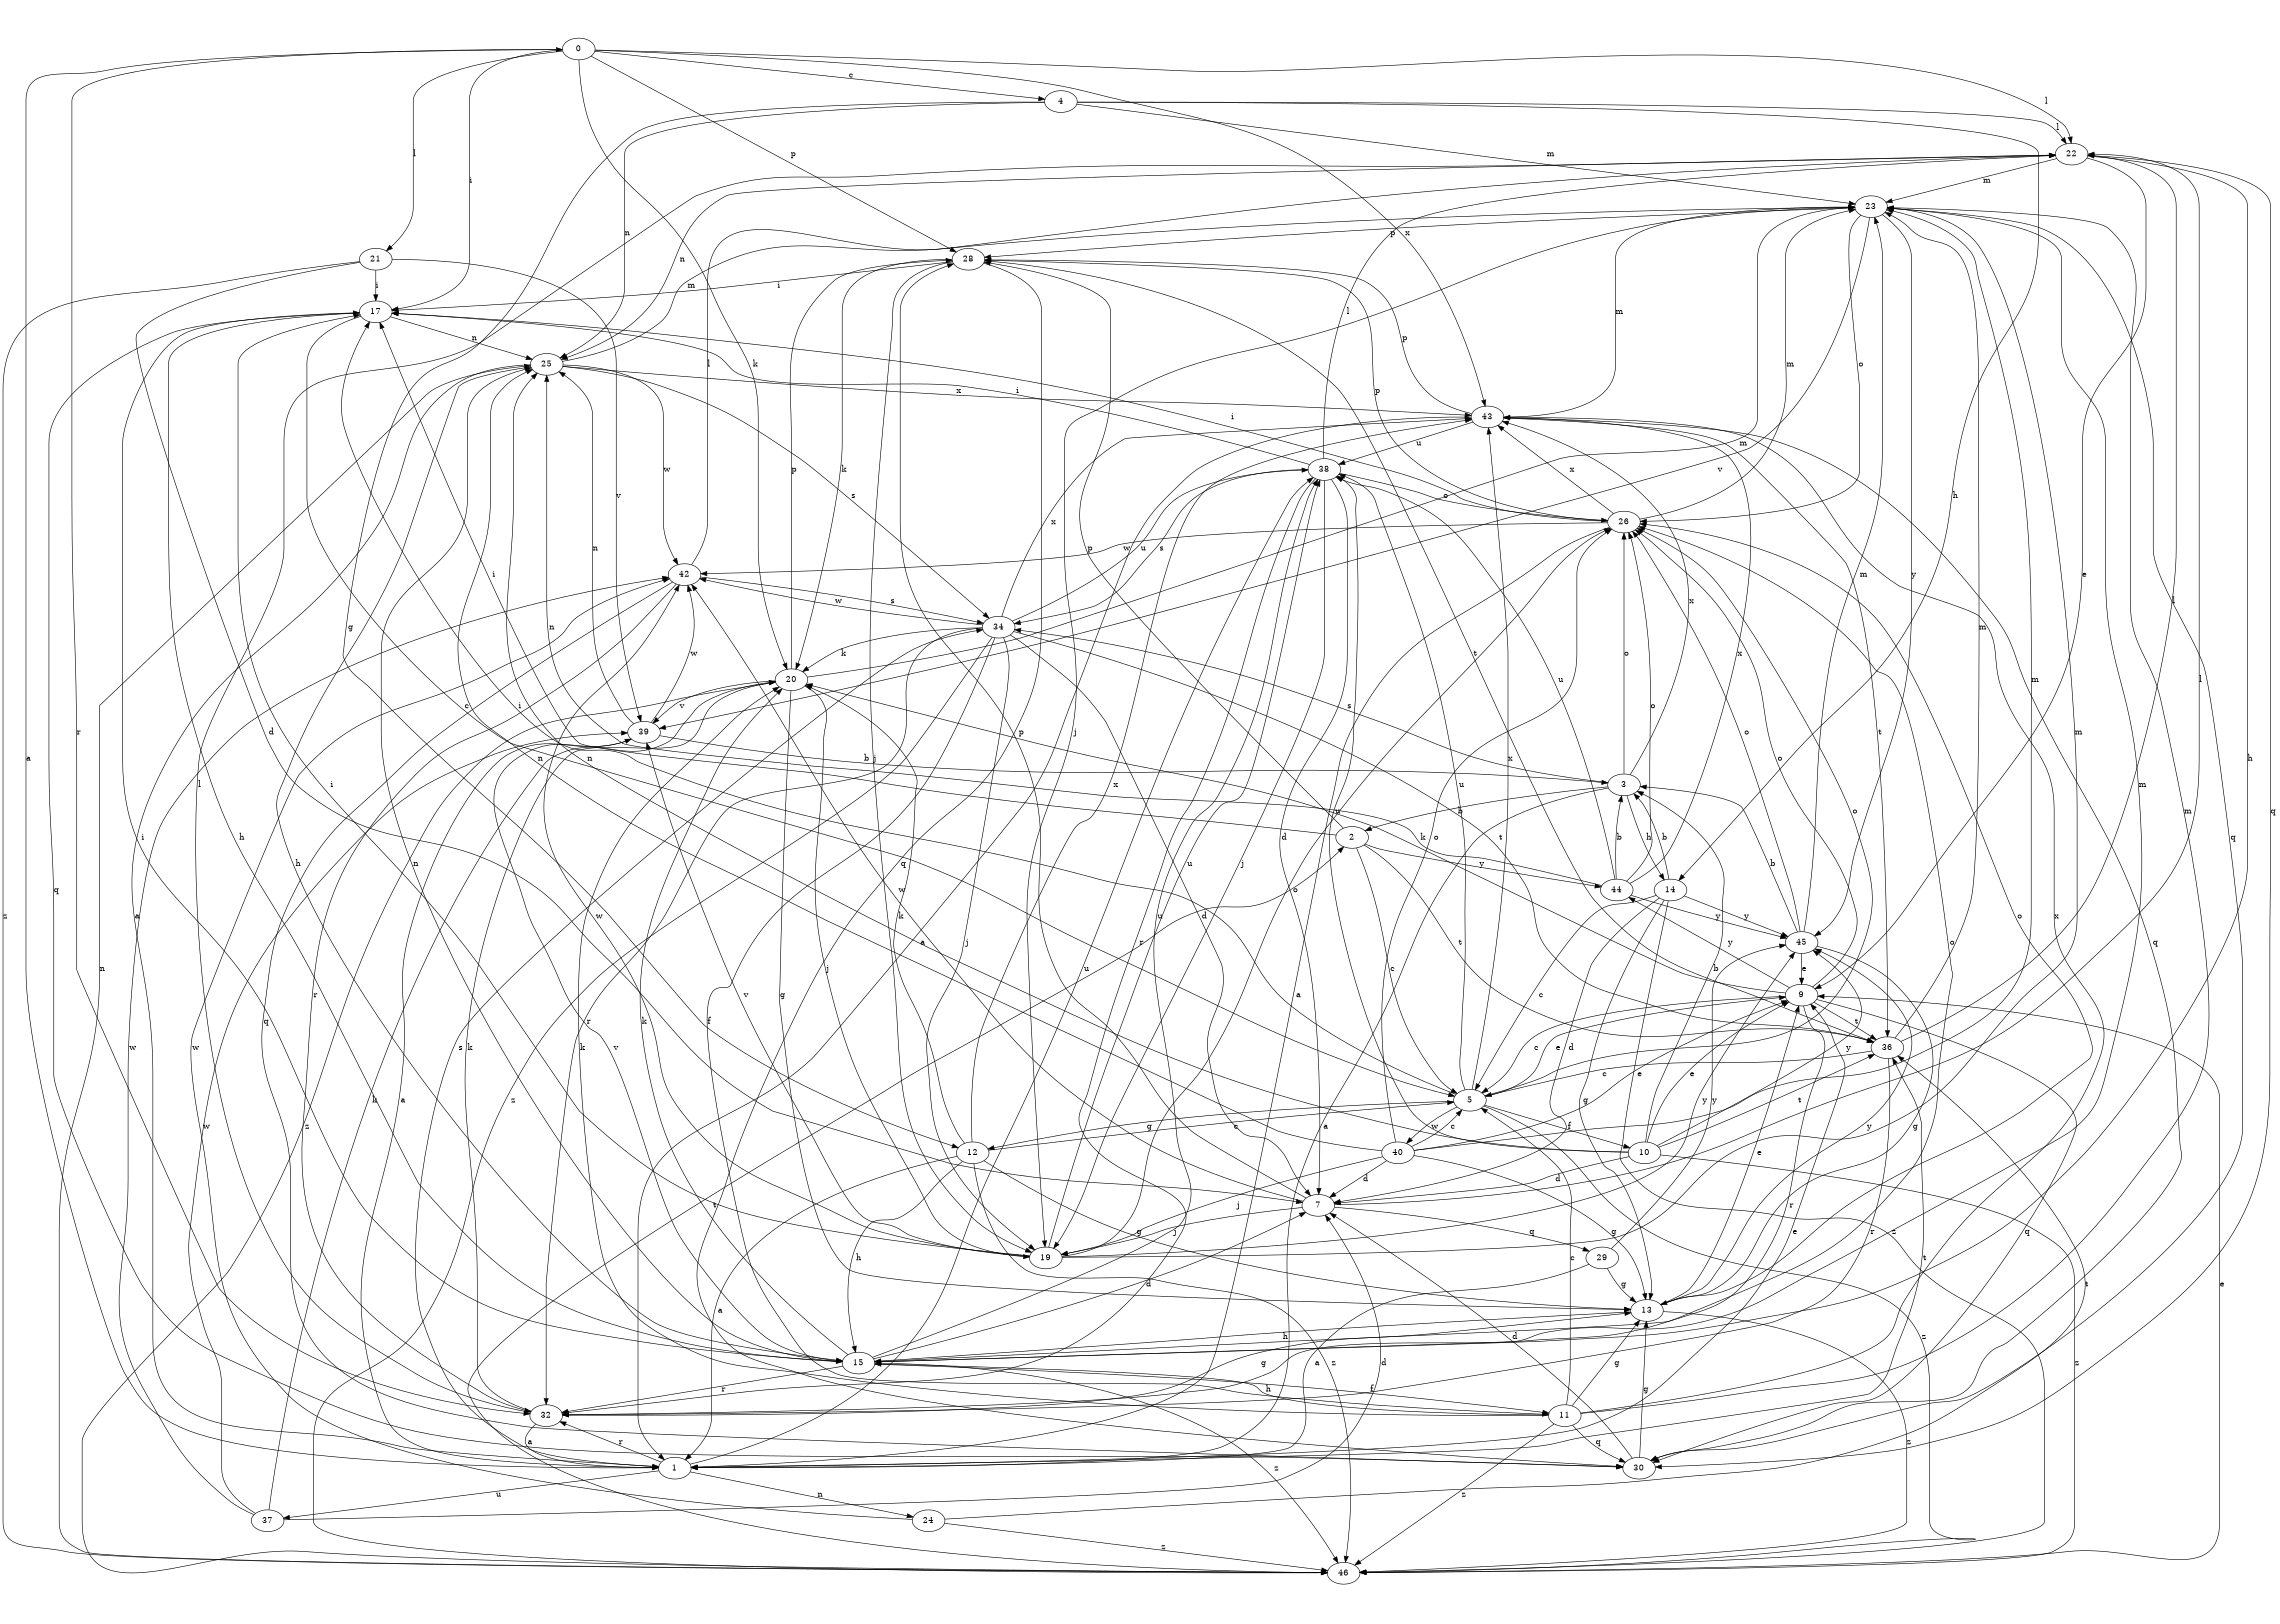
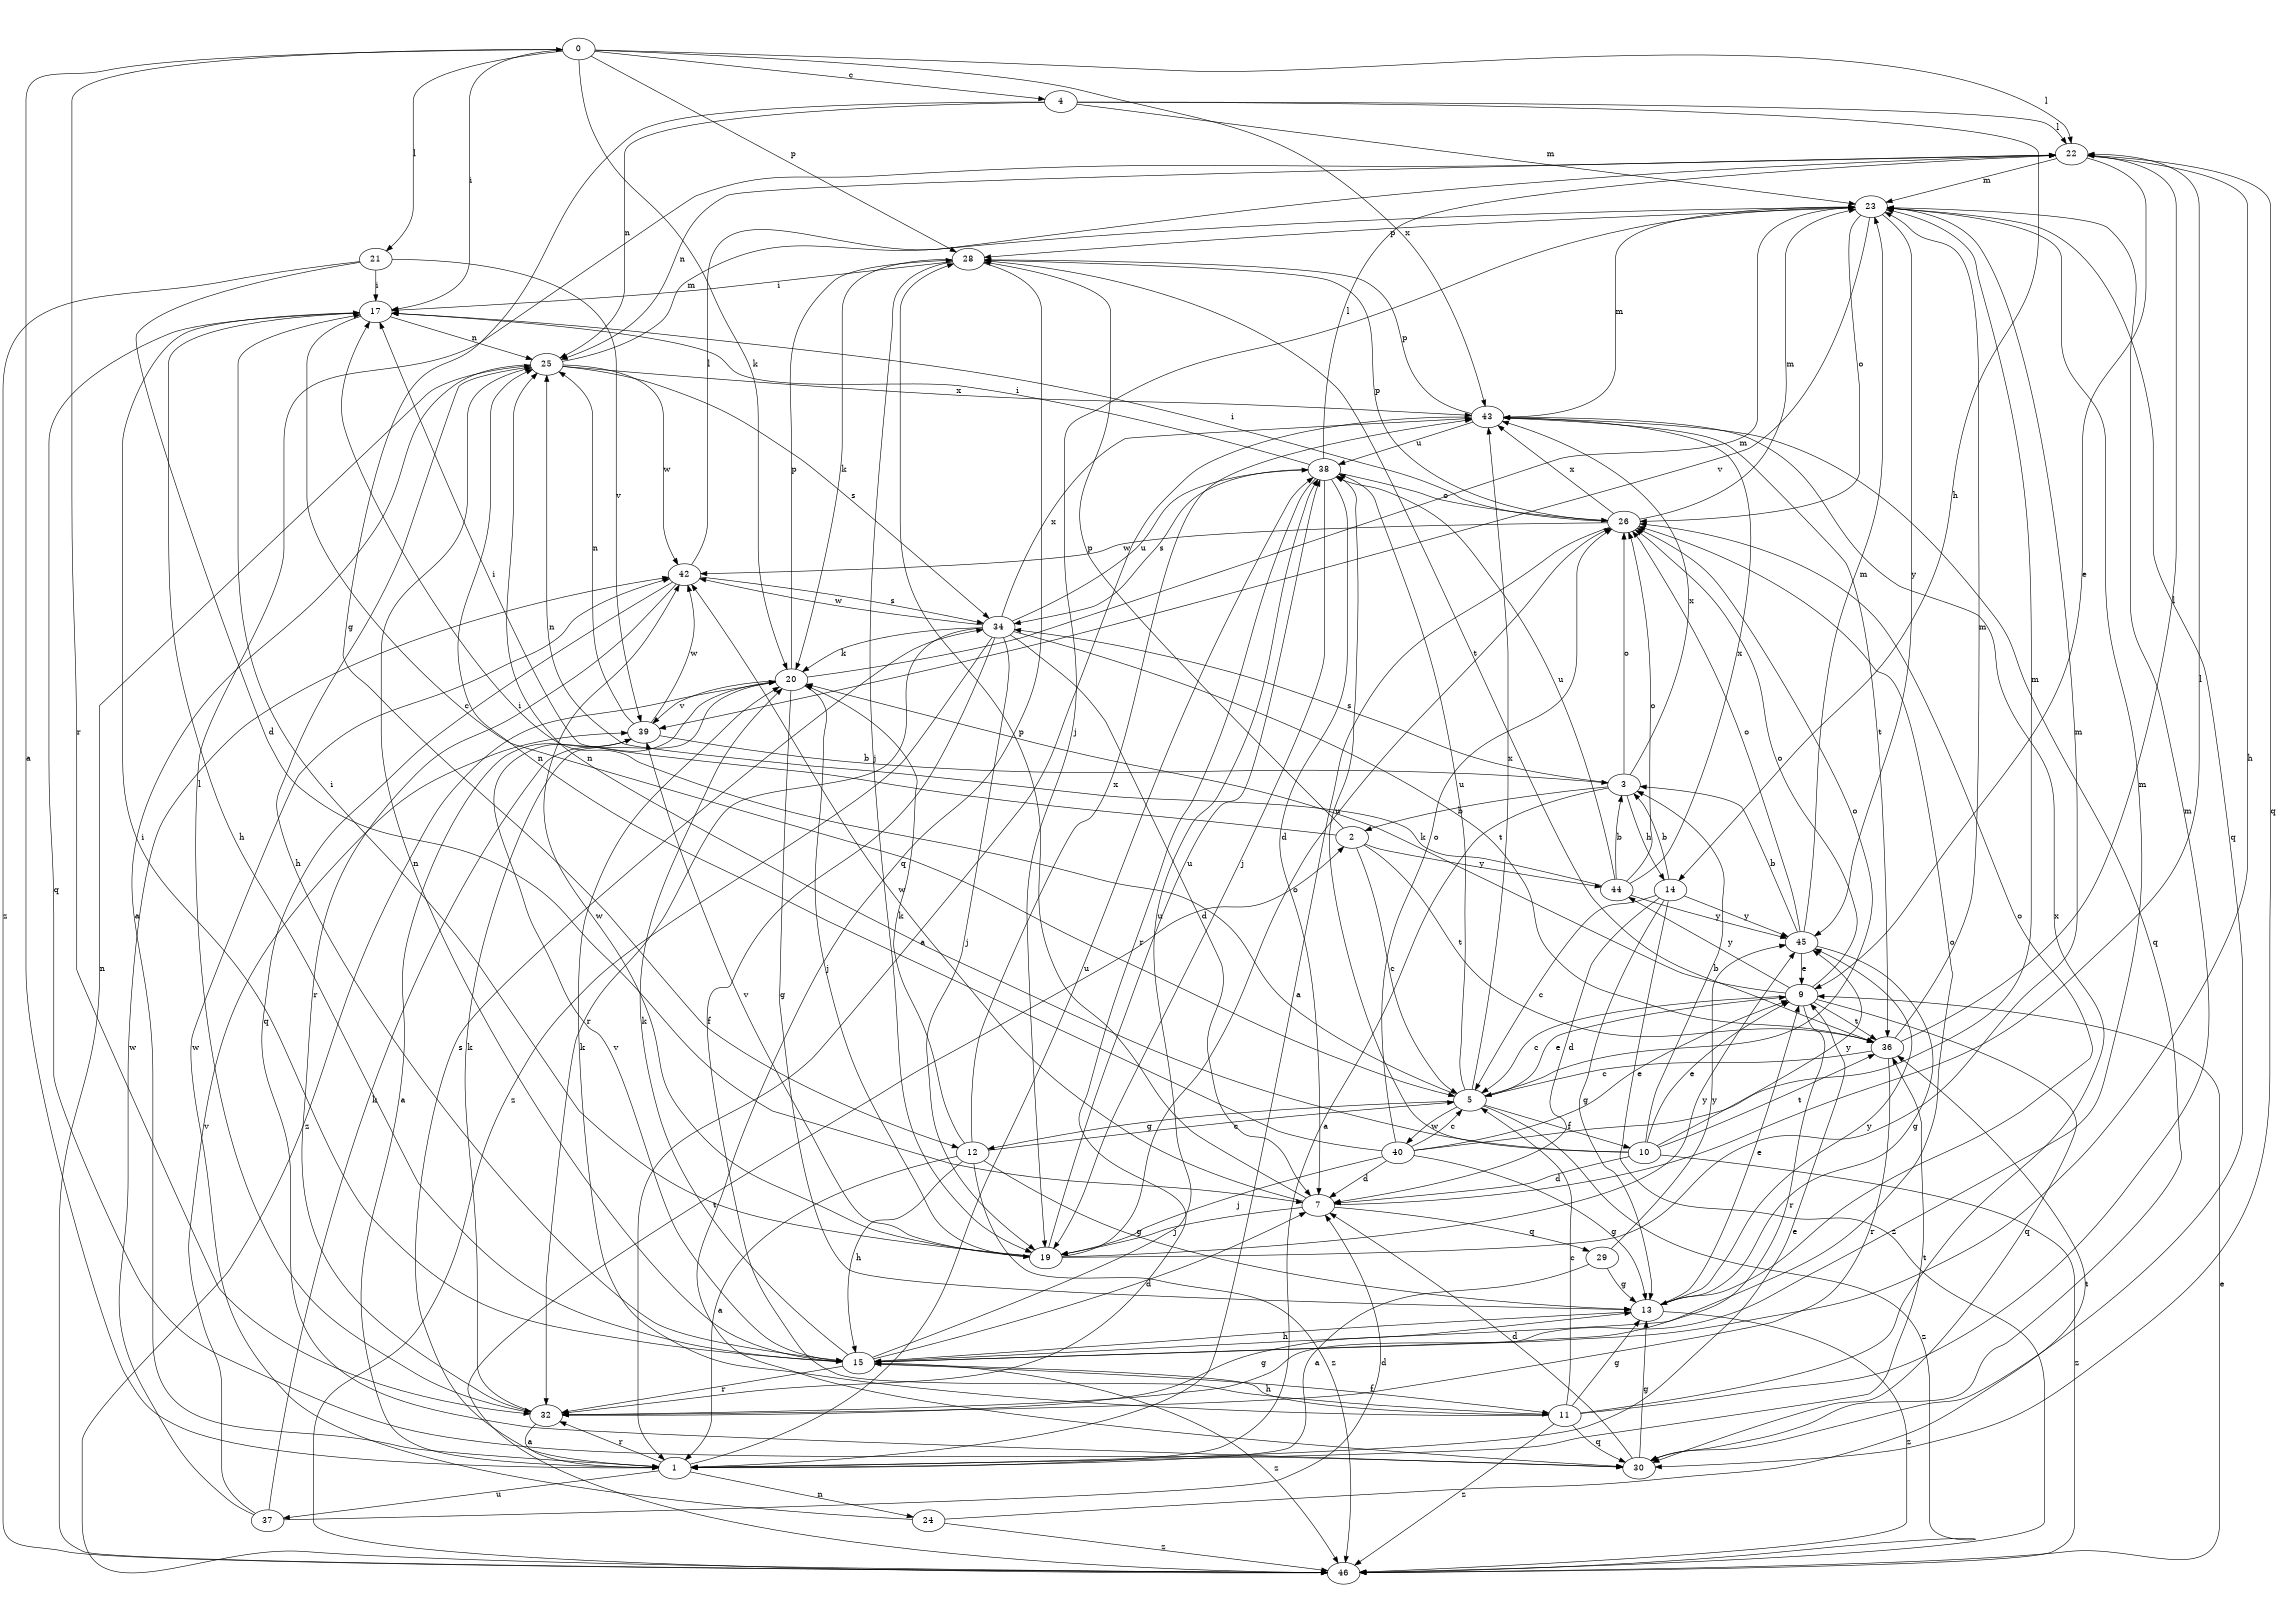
(207, 1127) -> (207, 1127)
